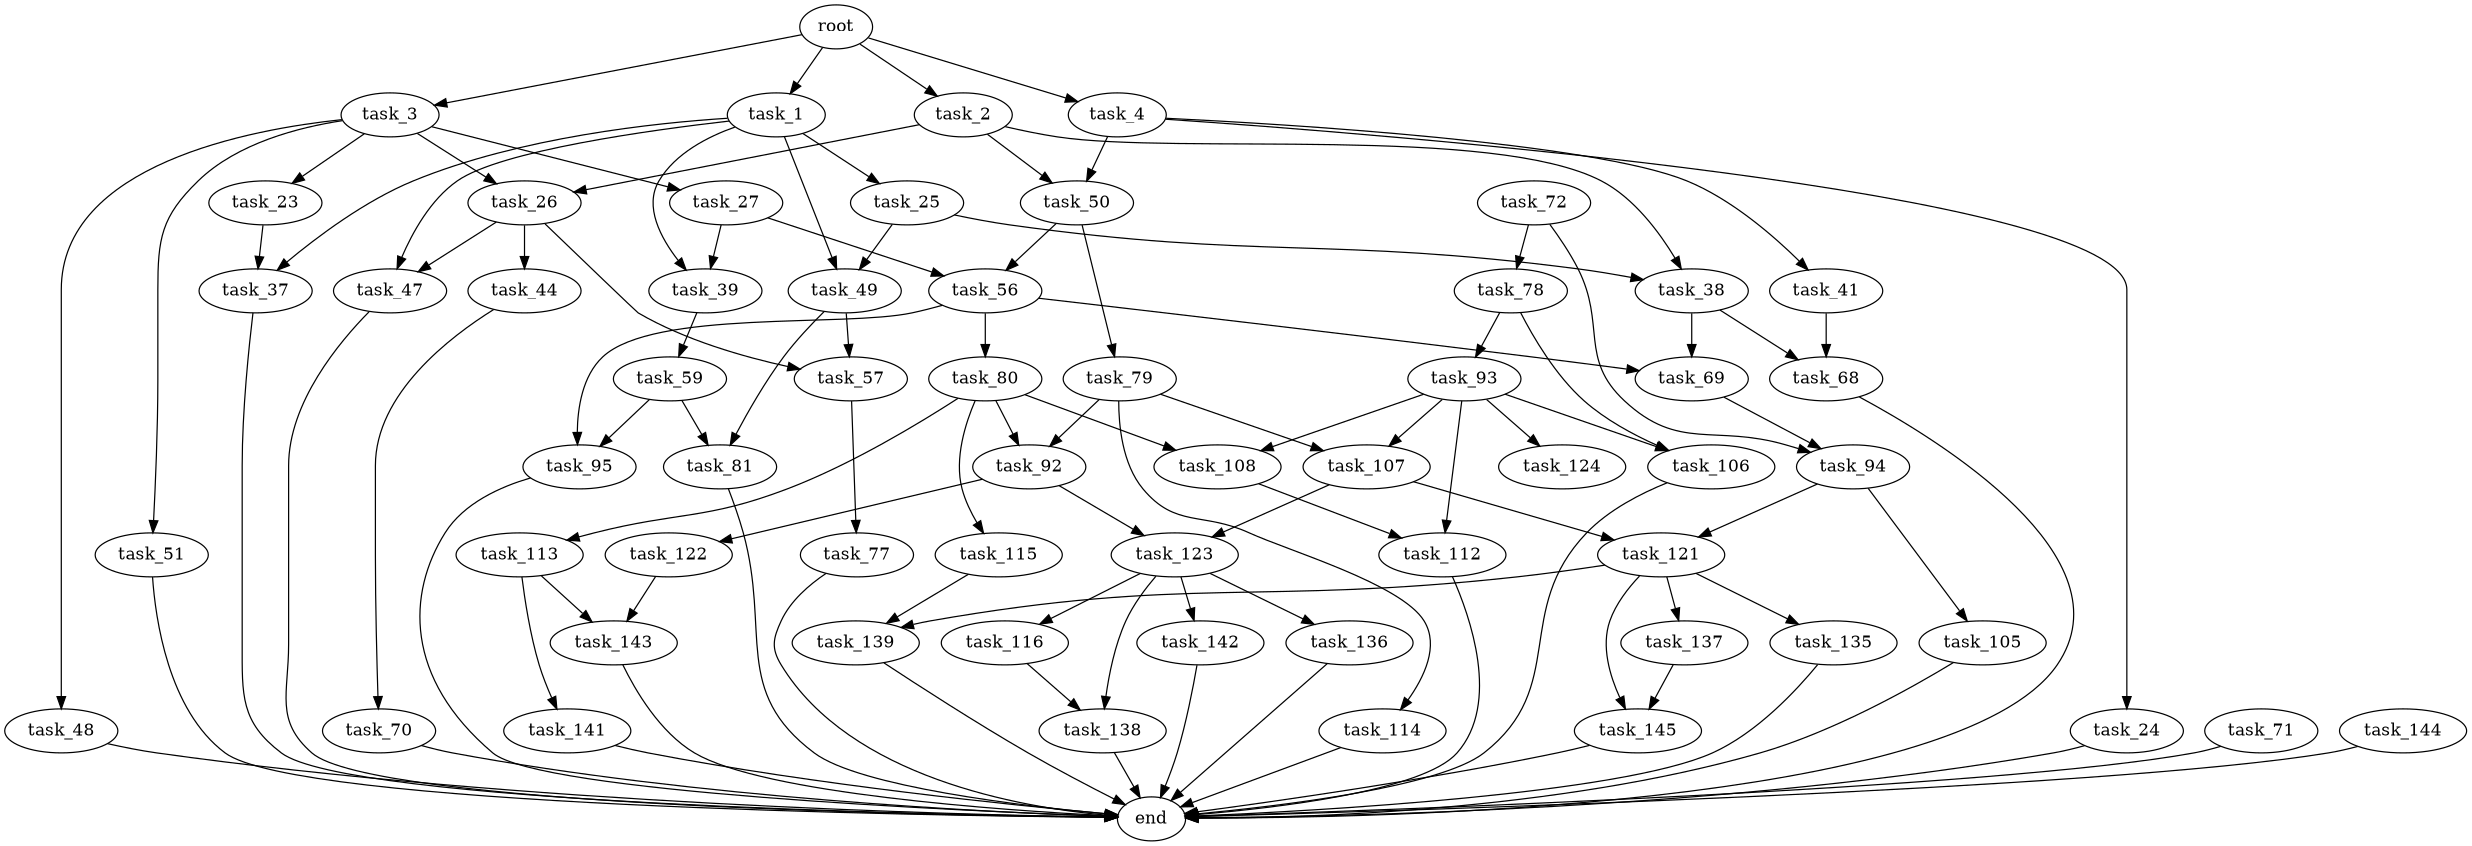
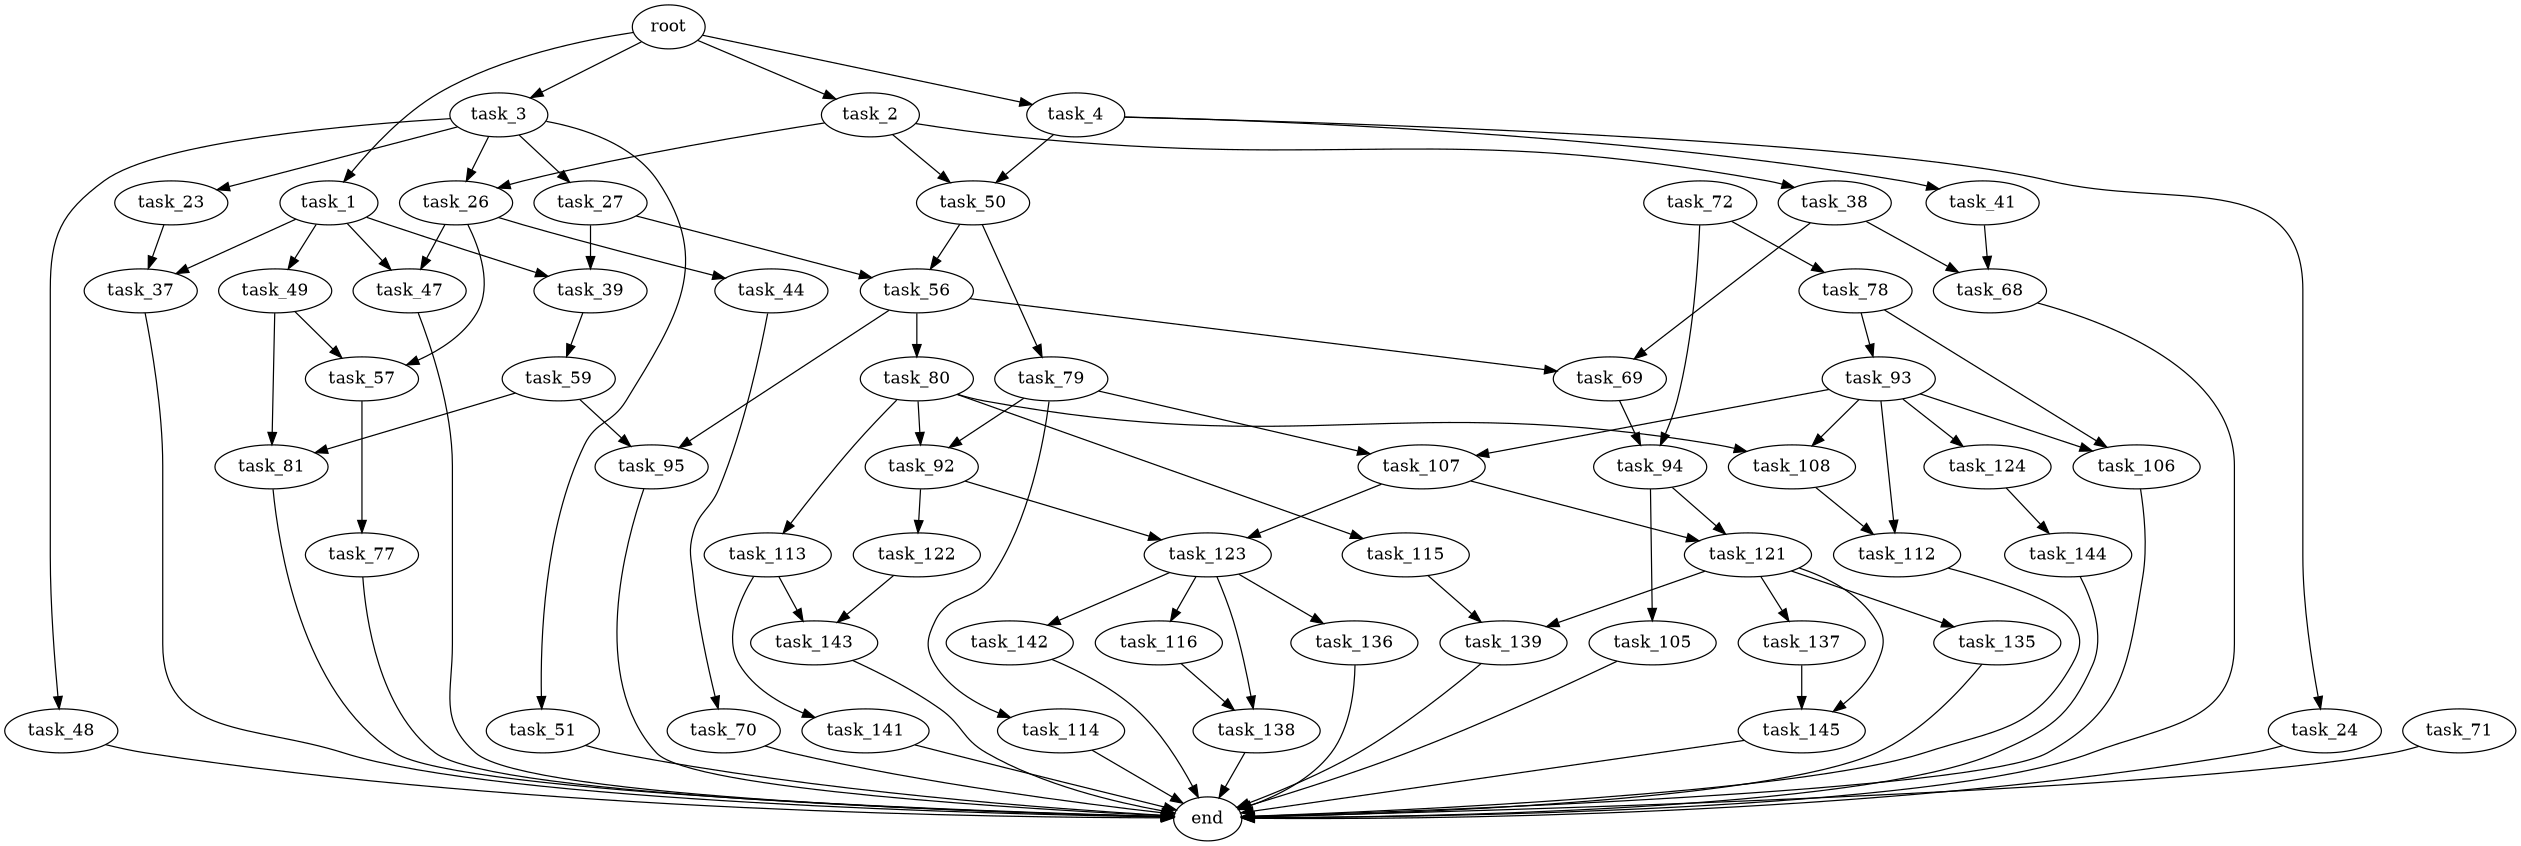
(907, 203) -> none
none -> (2023, 506)
